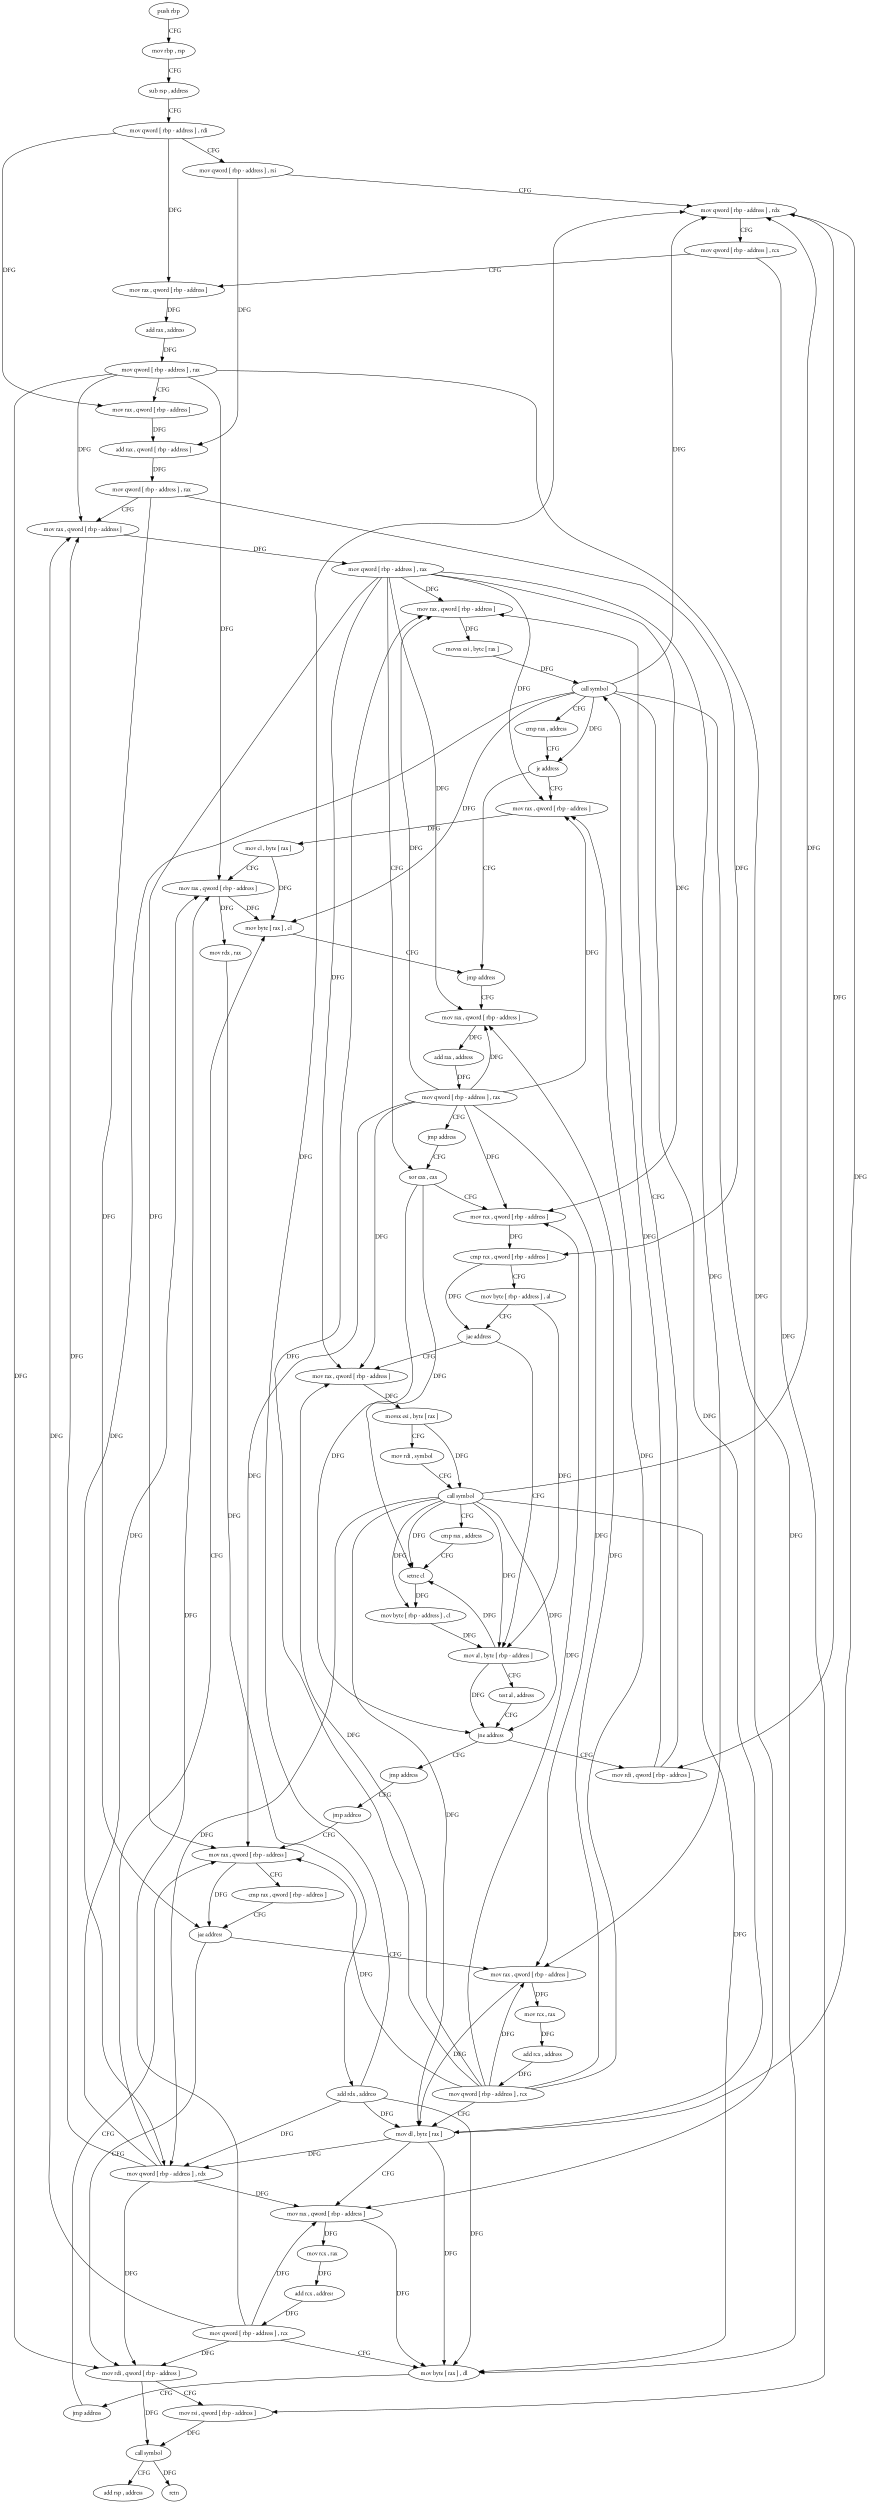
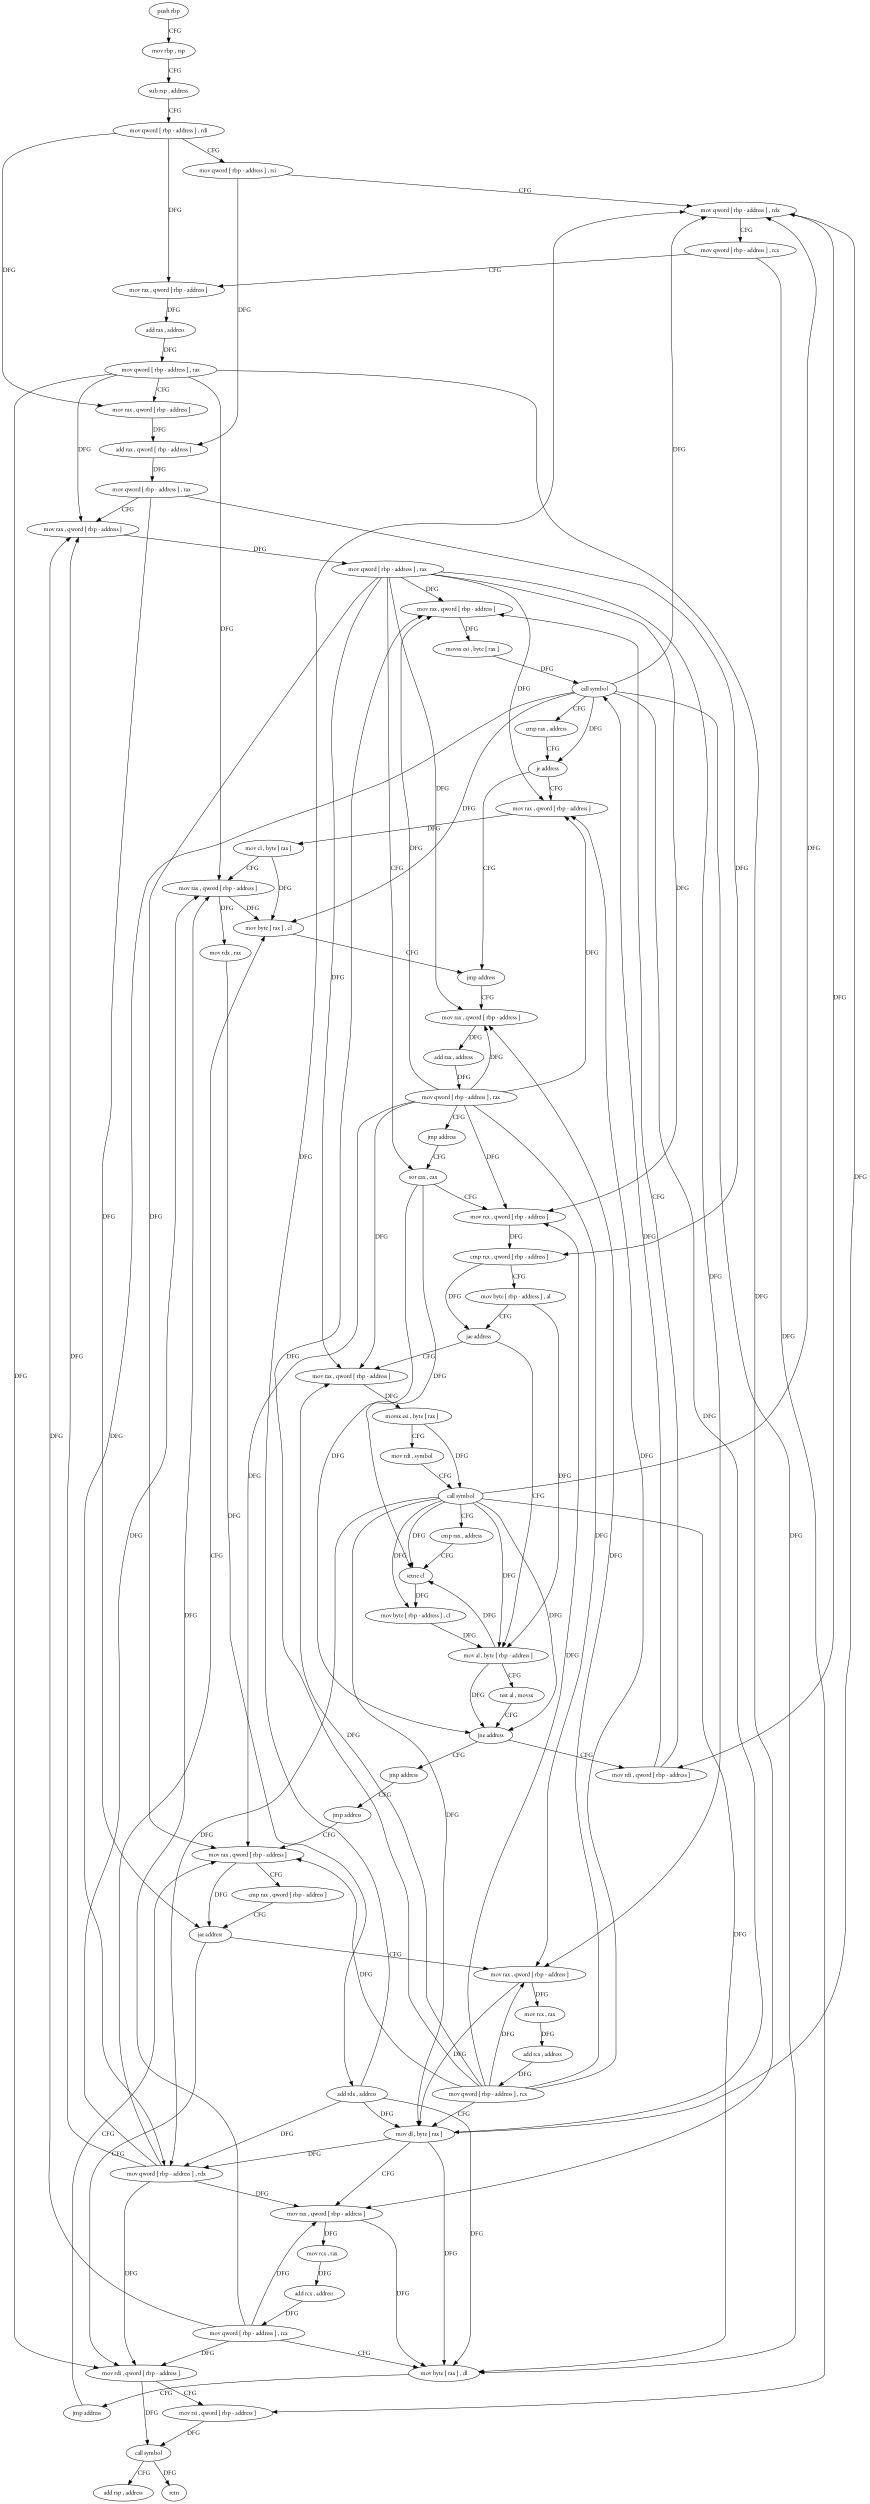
(517, 1695) -> (517, 1695)
